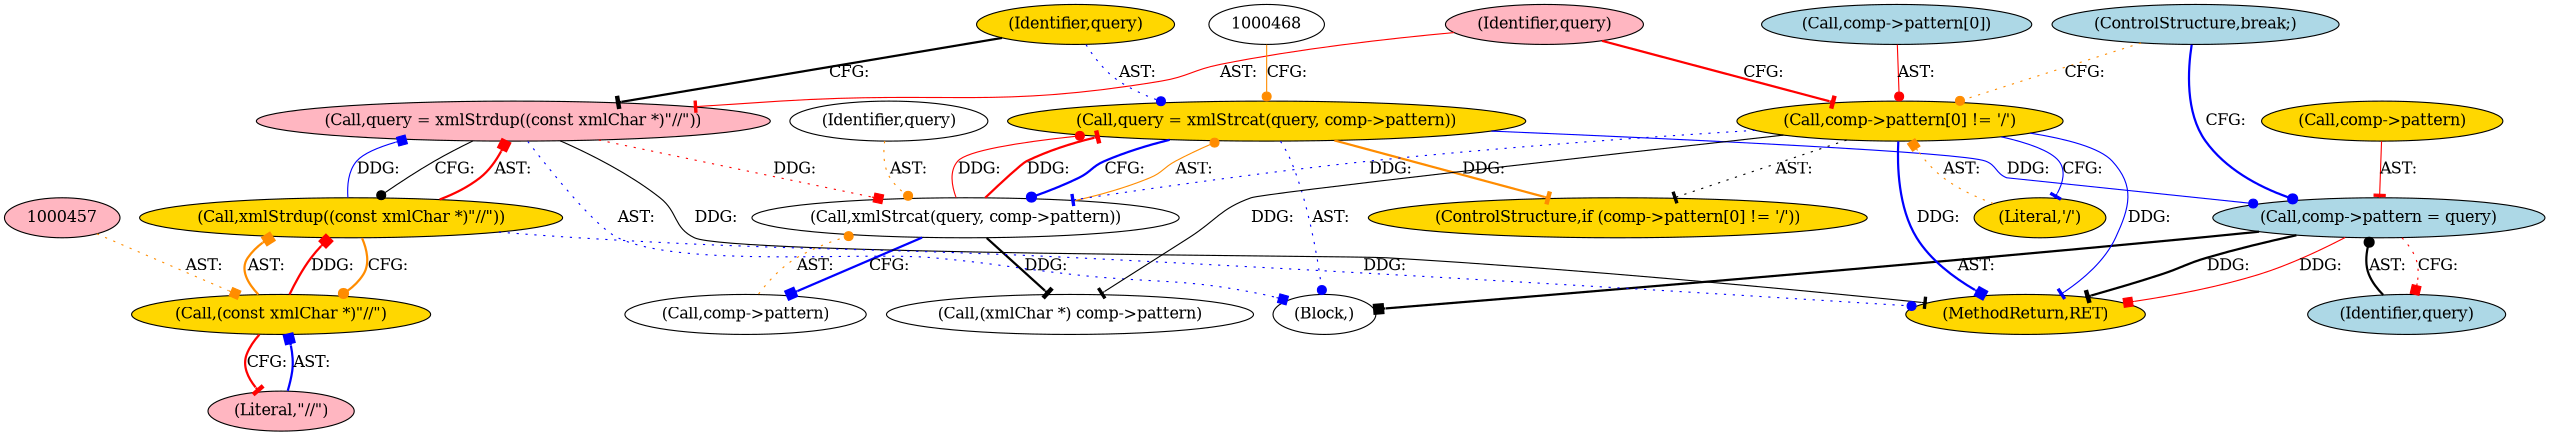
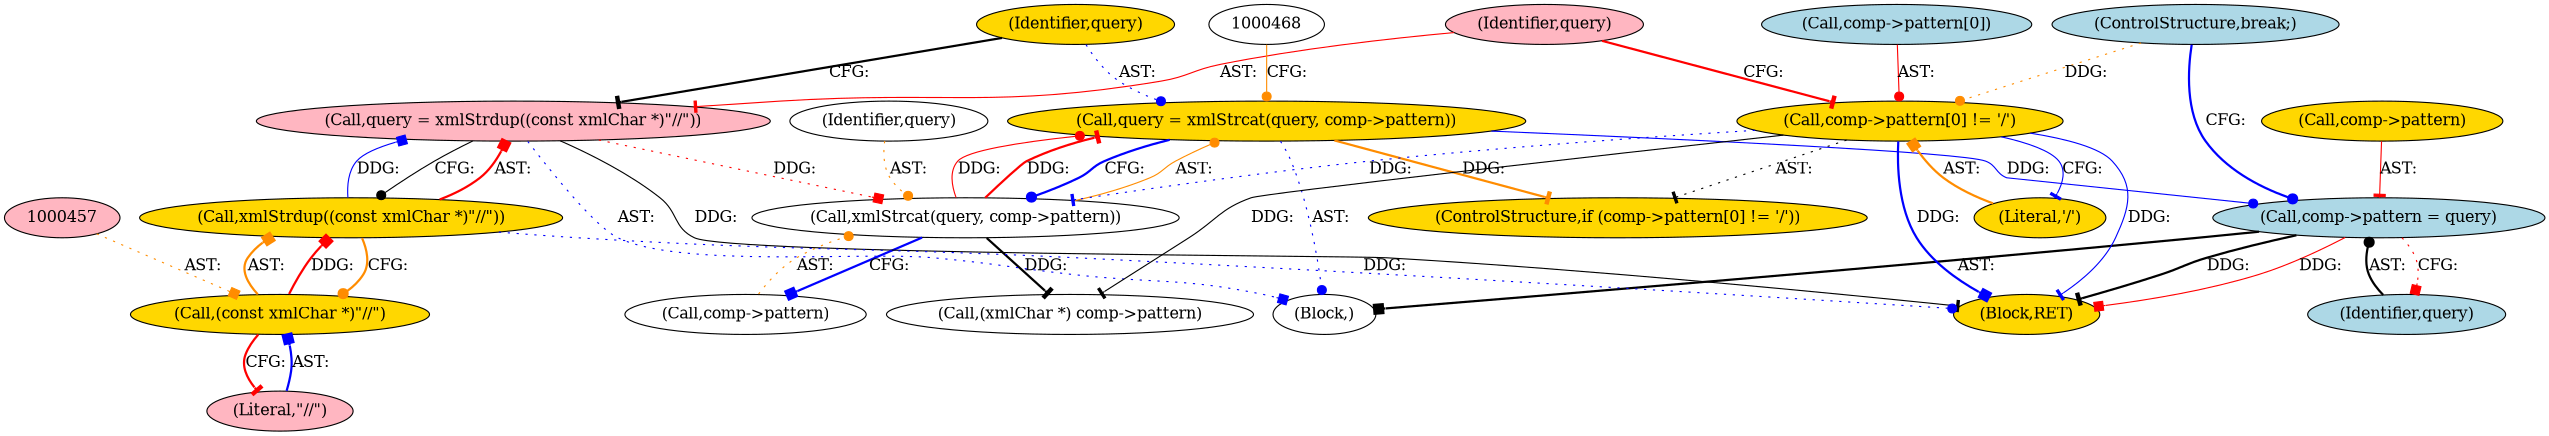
(2087, 73) -> (2088, 73)
(1951, 183) -> (1951, 183)
(2026, 314) -> (2027, 314)
